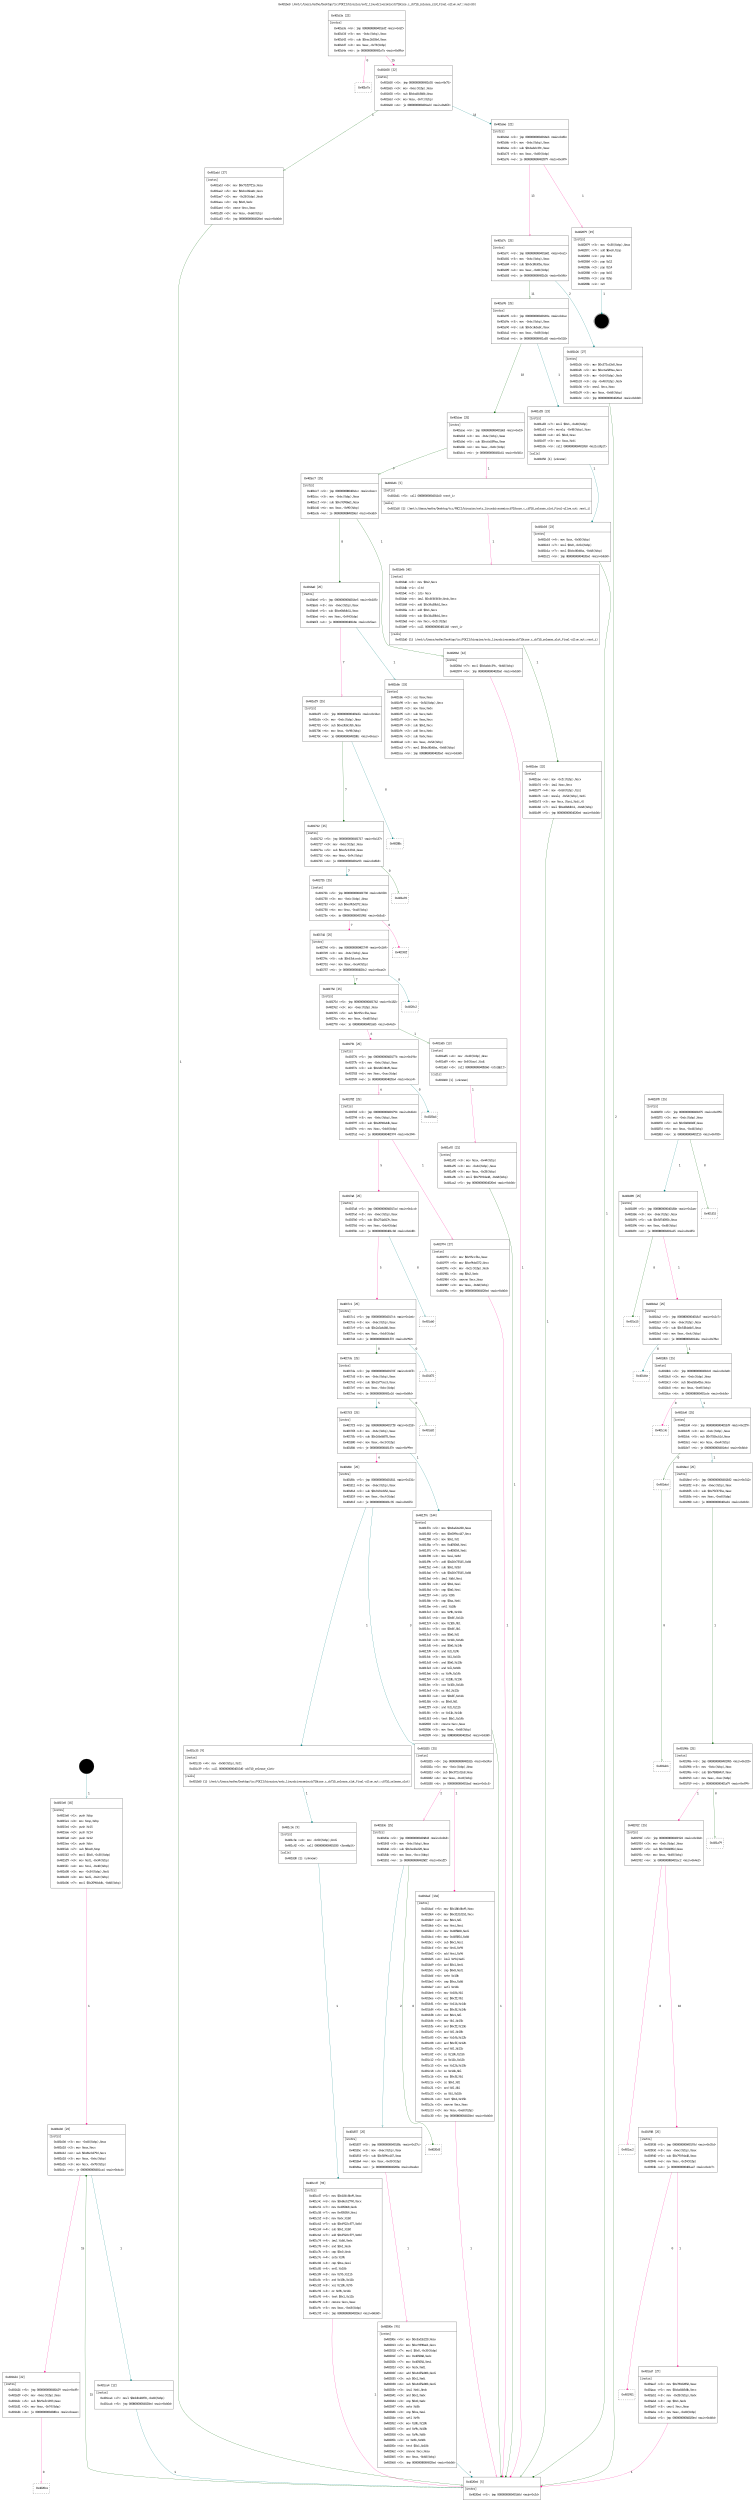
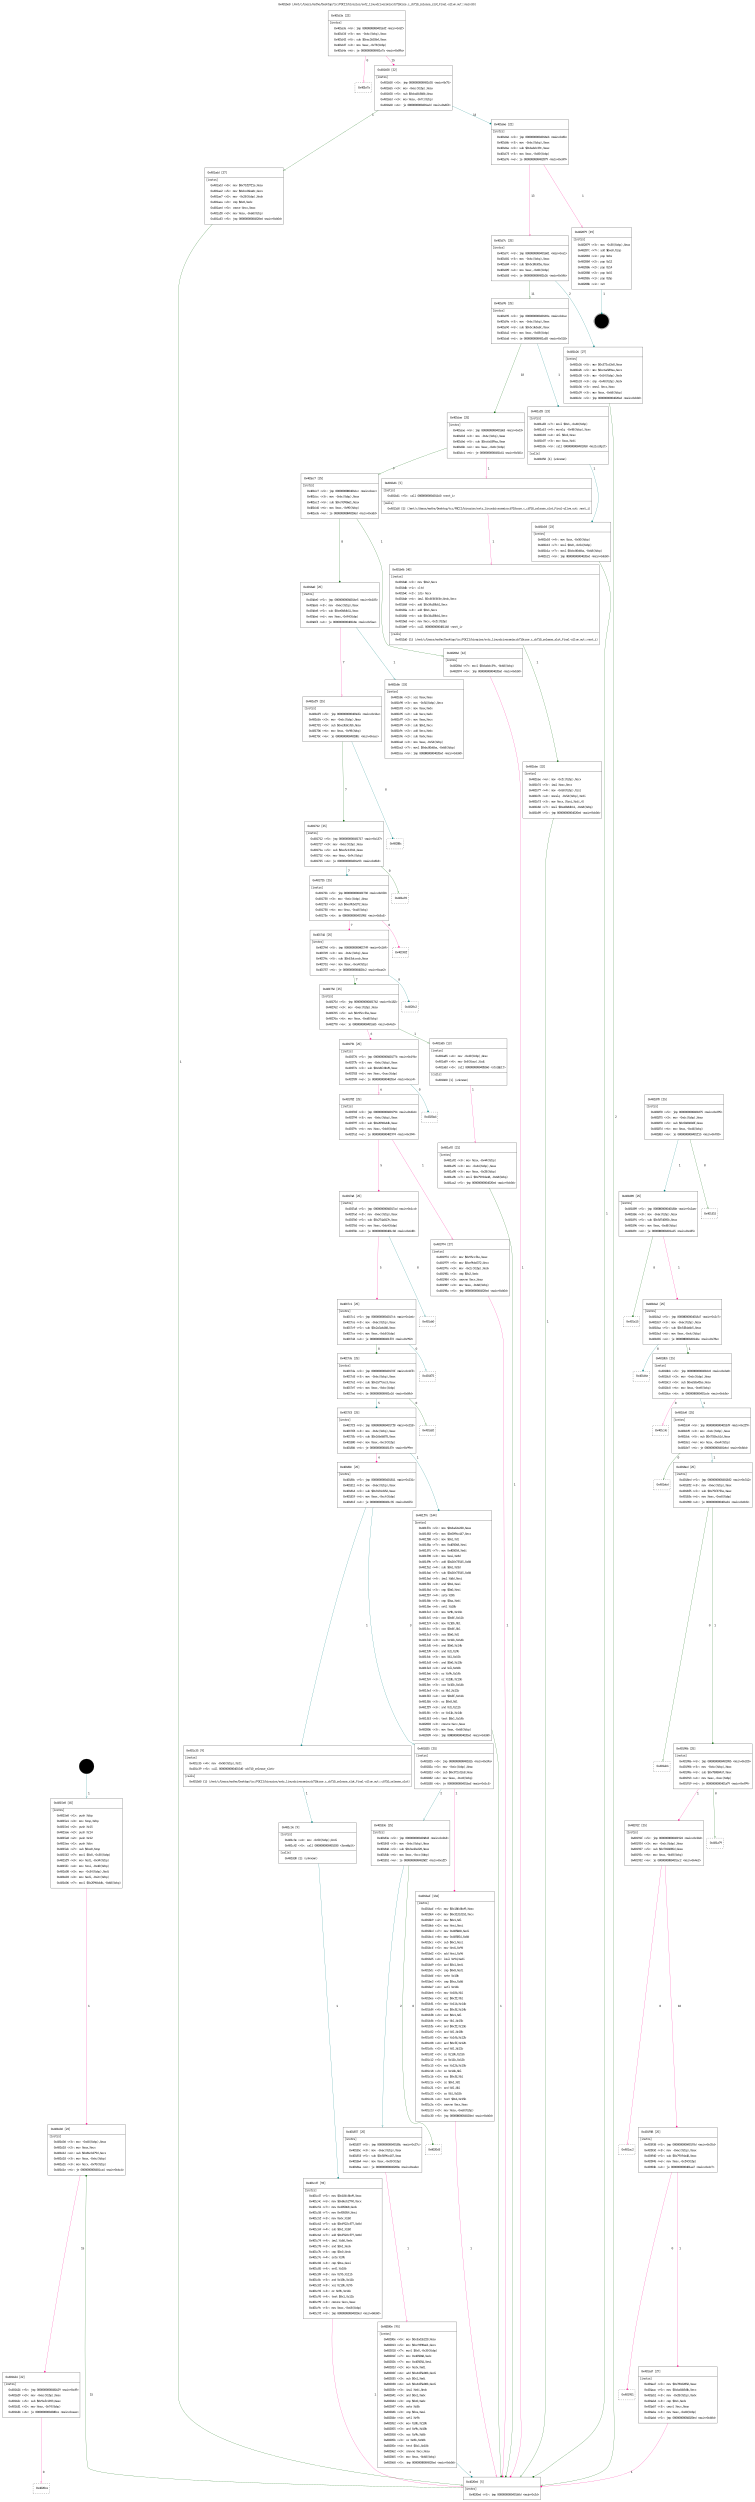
(669, 1411) -> (669, 1411)
(662, 1625) -> (686, 1634)
(433, 1804) -> (433, 1804)
(134, 2395) -> none
